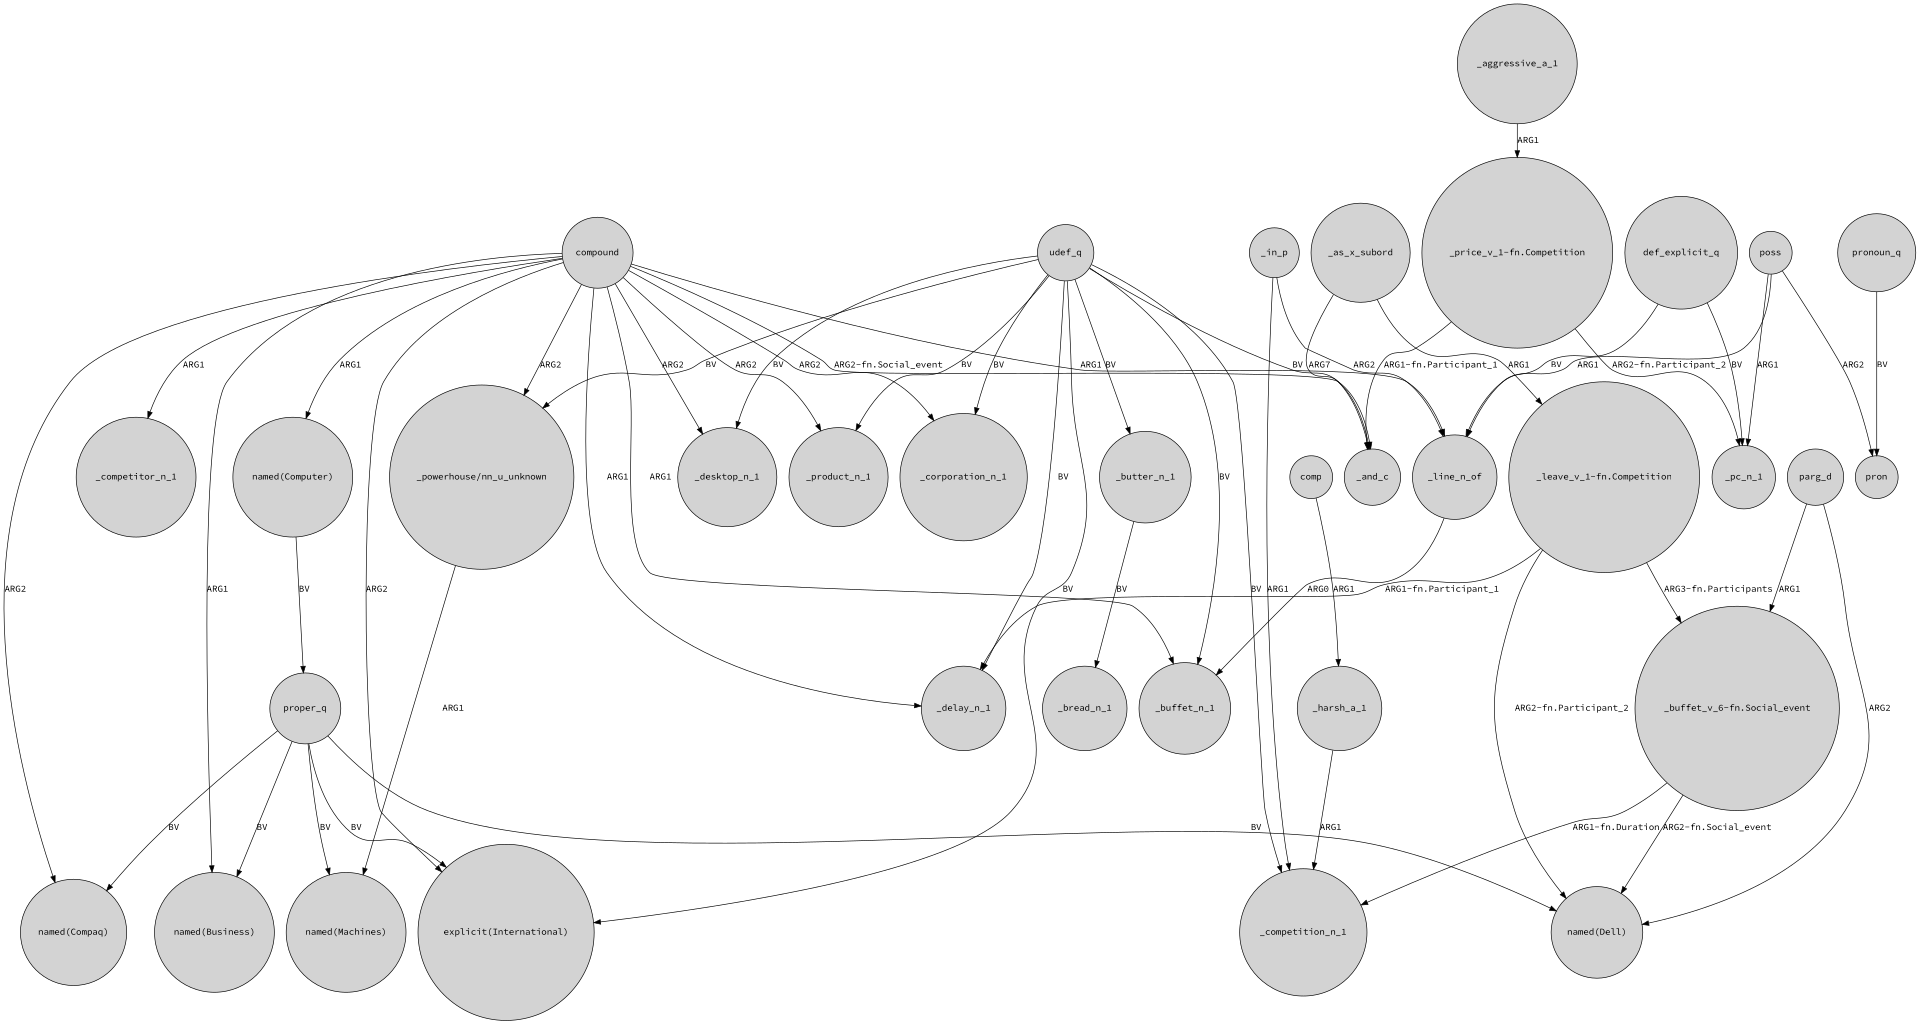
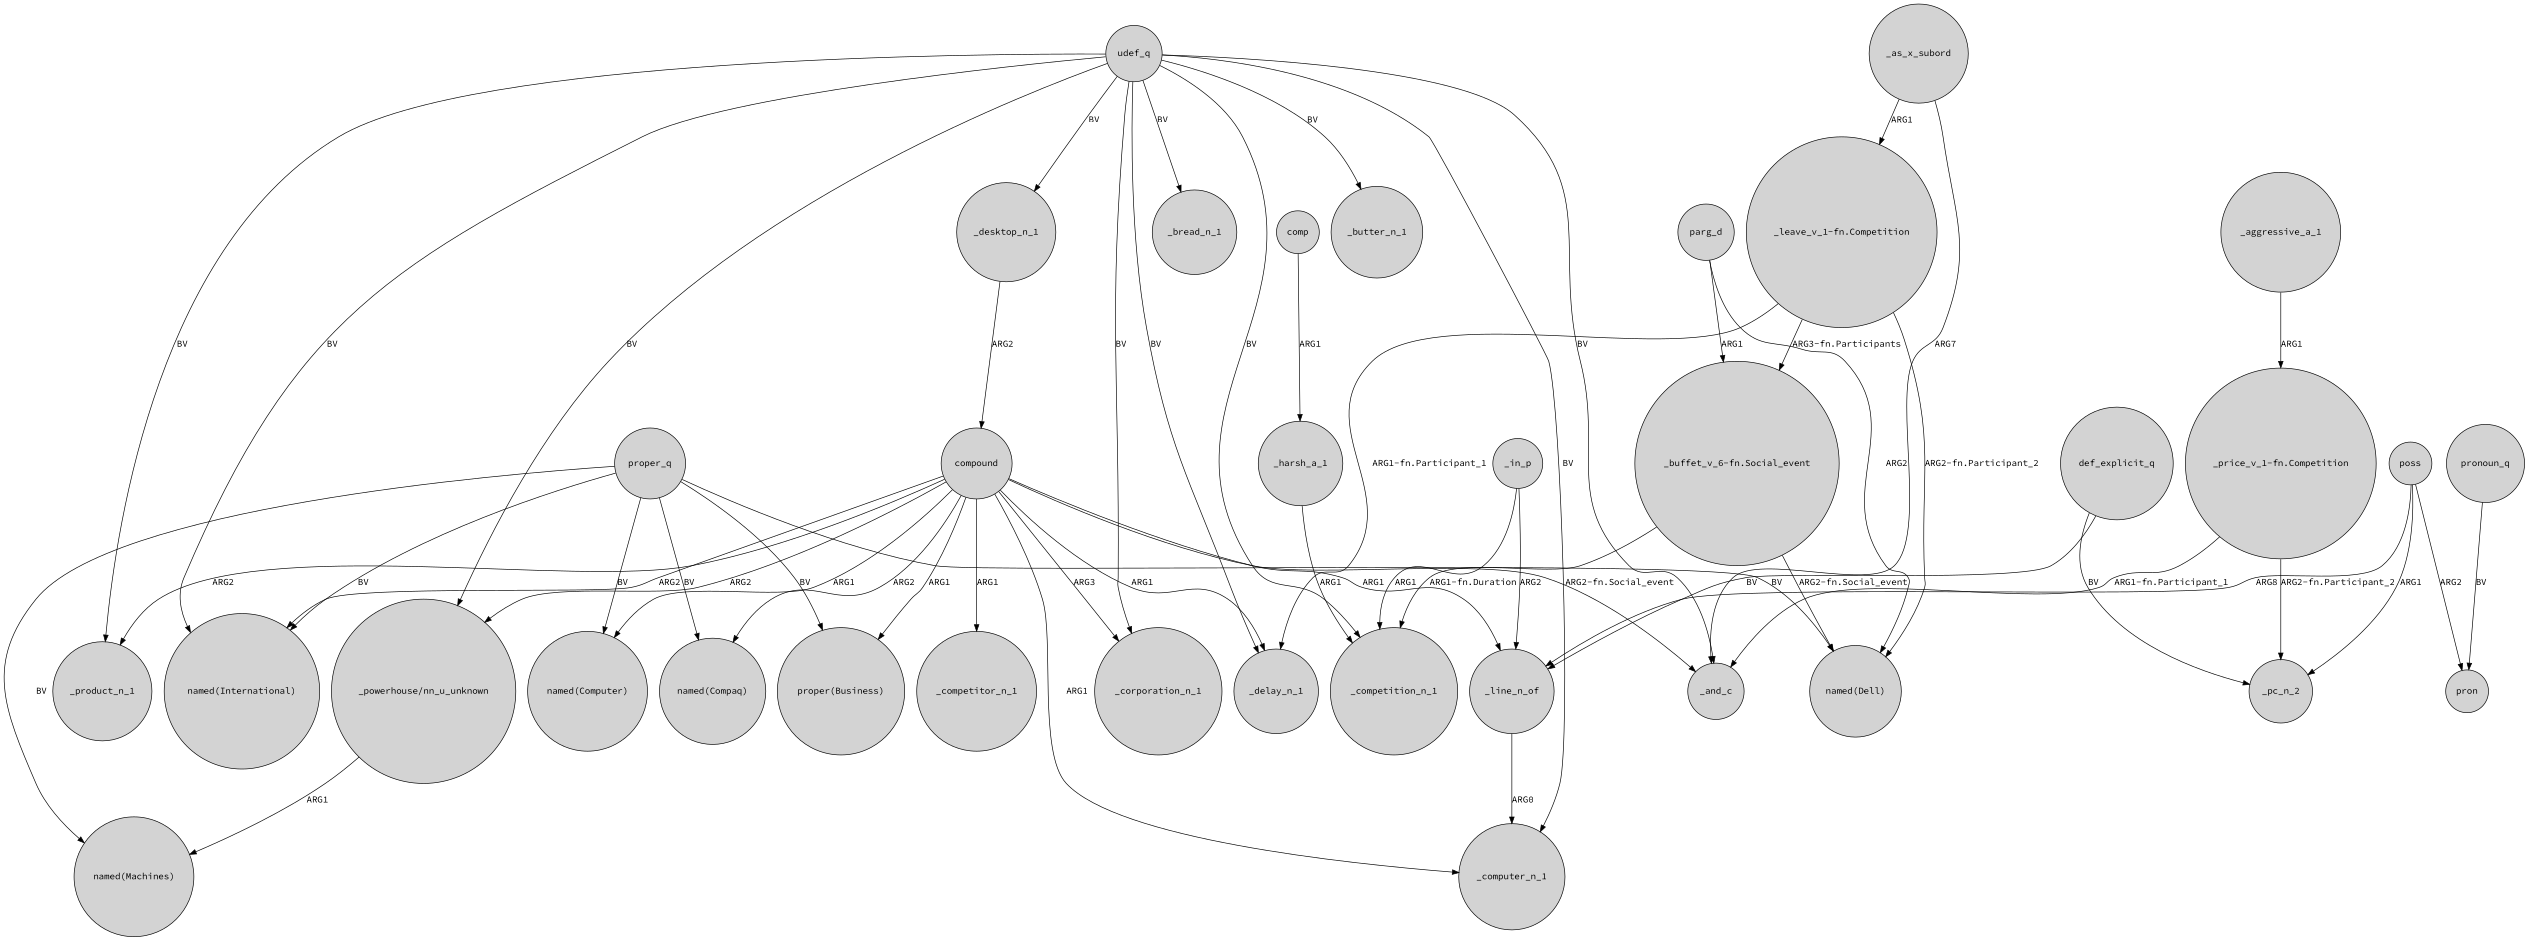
(657, 356) -> (991, 352)
(810, 365) -> (1085, 583)
(1588, 365) -> (2267, 583)
(1744, 477) -> (2281, 691)
(1115, 591) -> (1161, 133)
(300, 602) -> (623, 562)
(1185, 708) -> (1512, 877)
(214, 932) -> (841, 691)
(506, 932) -> (242, 691)
